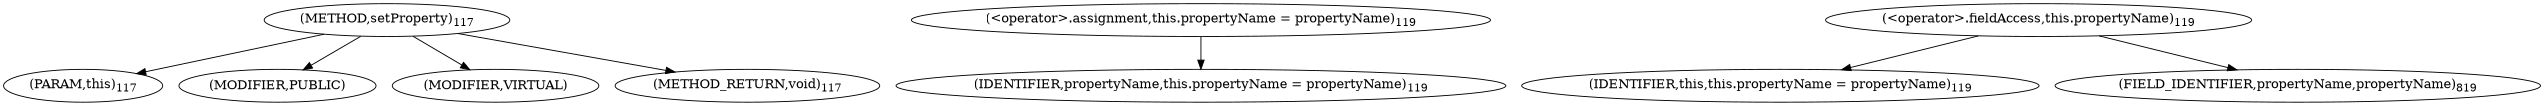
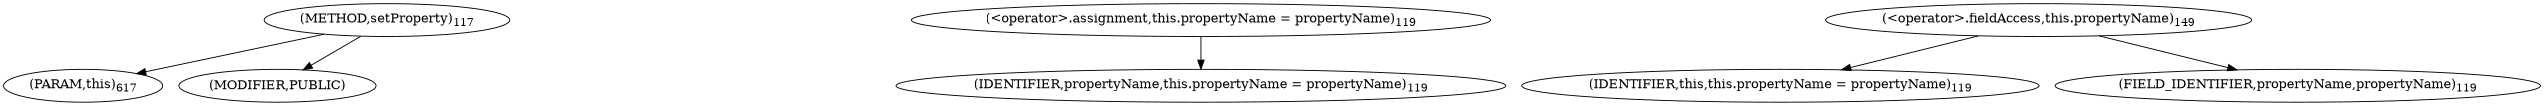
(2185, 19) -> (2185, 19)
(126, 84) -> (126, 84)
(2467, 84) -> (2467, 84)
(496, 86) -> none
(747, 86) -> none
